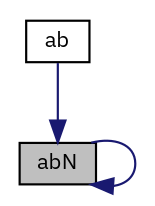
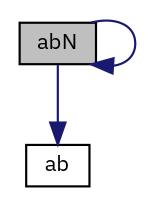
(58, 92) -> (58, 94)
